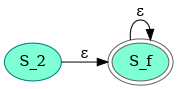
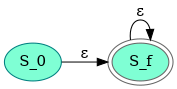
(33, 62) -> (33, 62)
